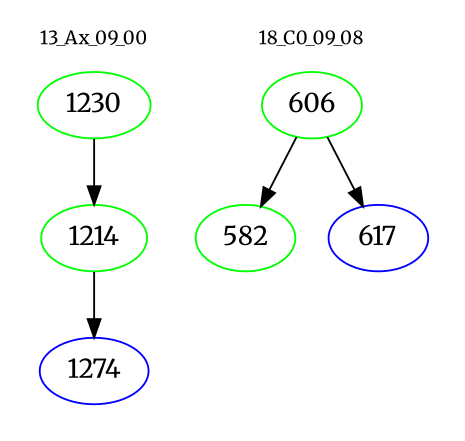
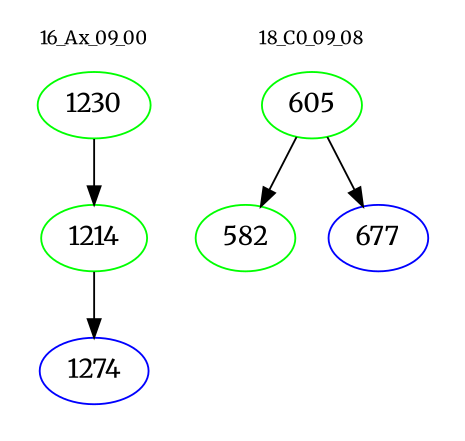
(94, 40) -> (94, 40)
(312, 105) -> (312, 105)
(378, 238) -> (378, 238)
